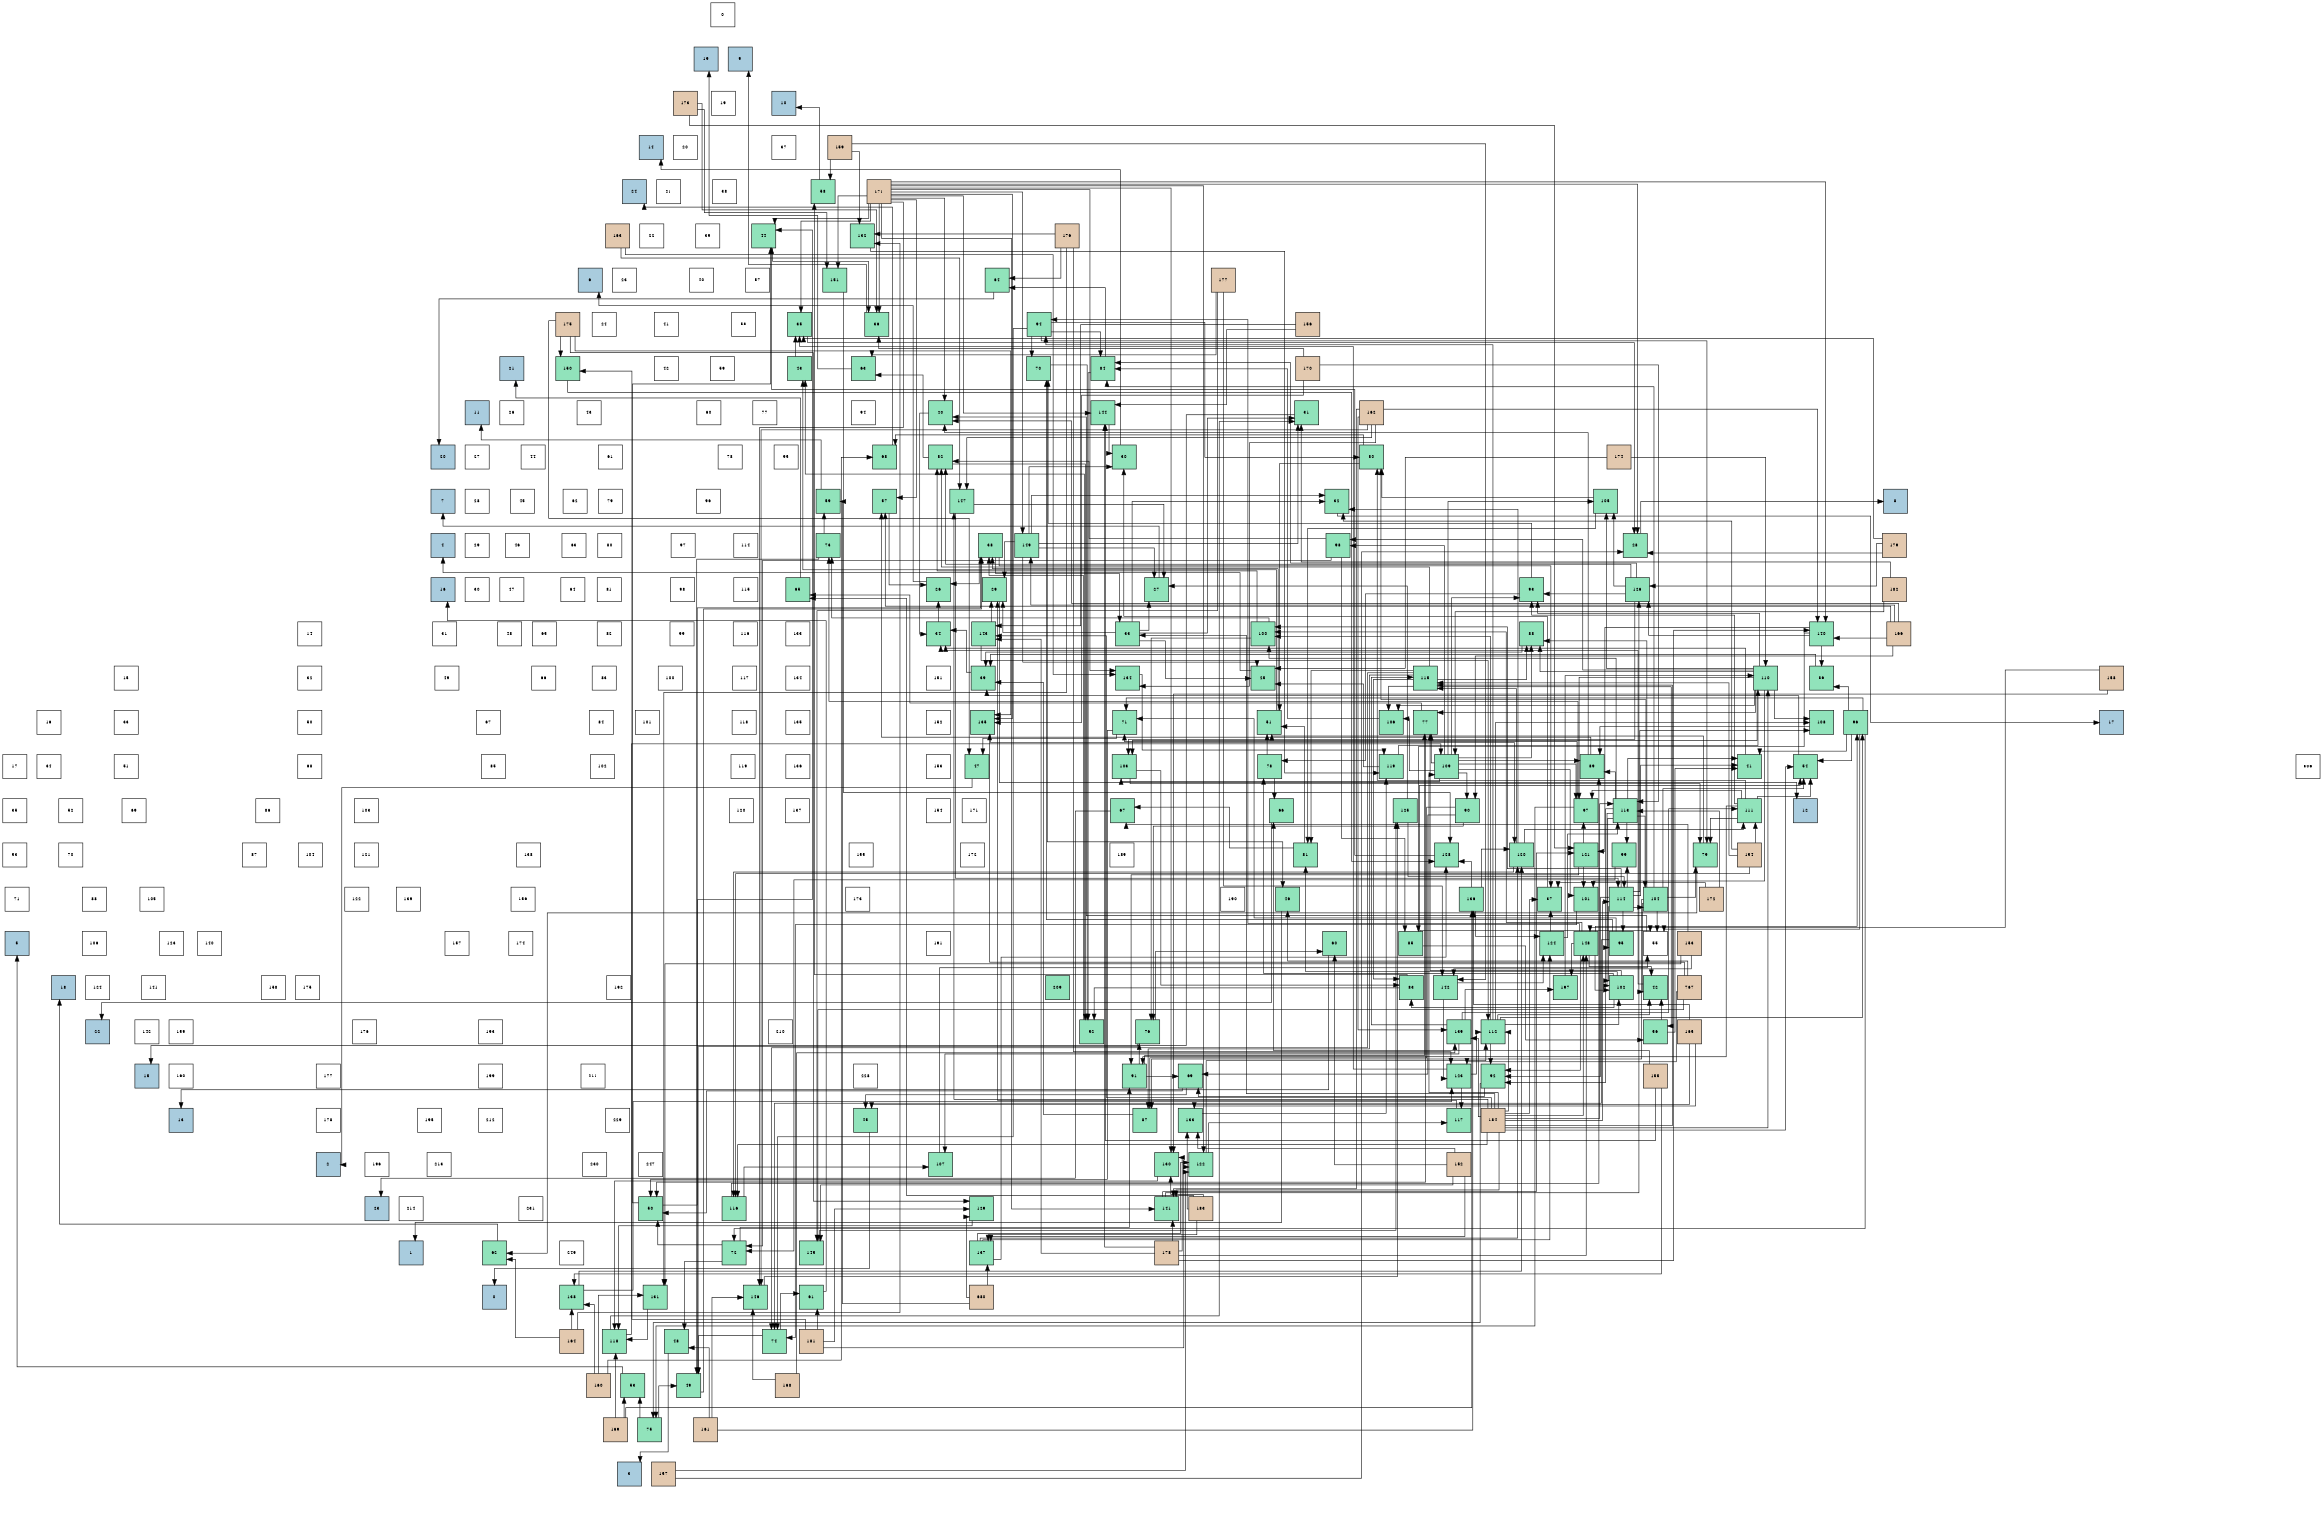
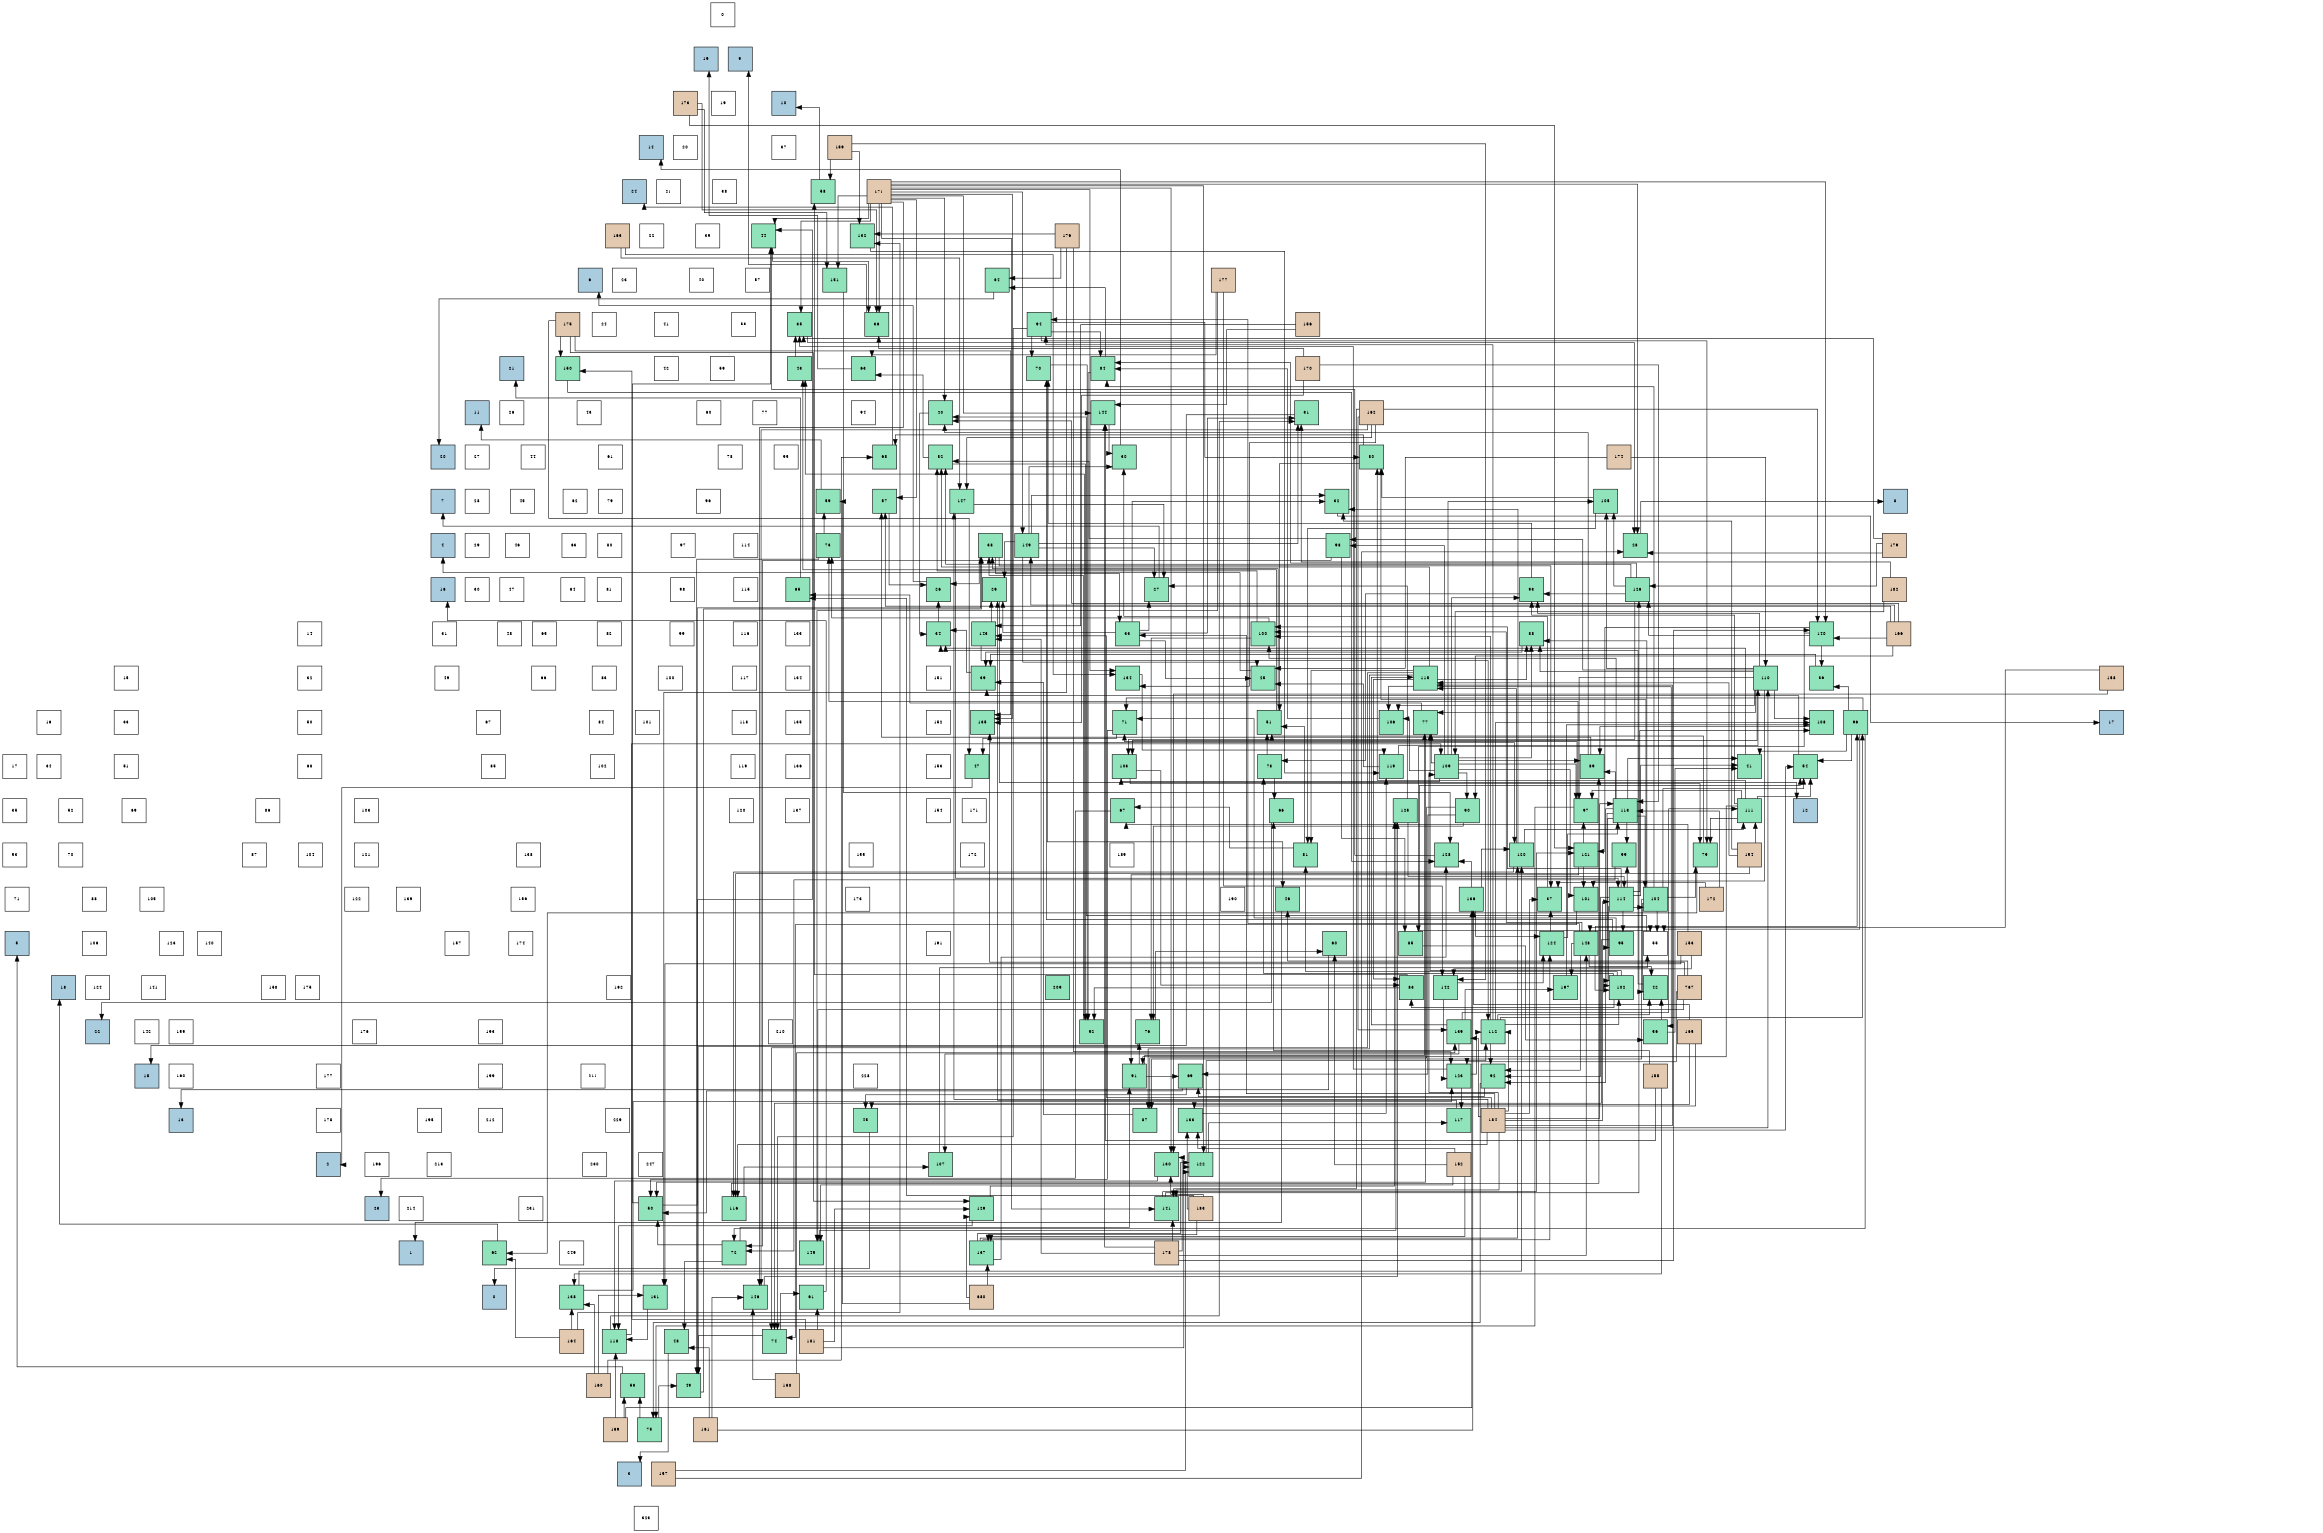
(2308, 767) -> none
(1565, 795) -> (1566, 731)
(1583, 1077) -> none
none -> (1366, 1186)
none -> (646, 1518)
